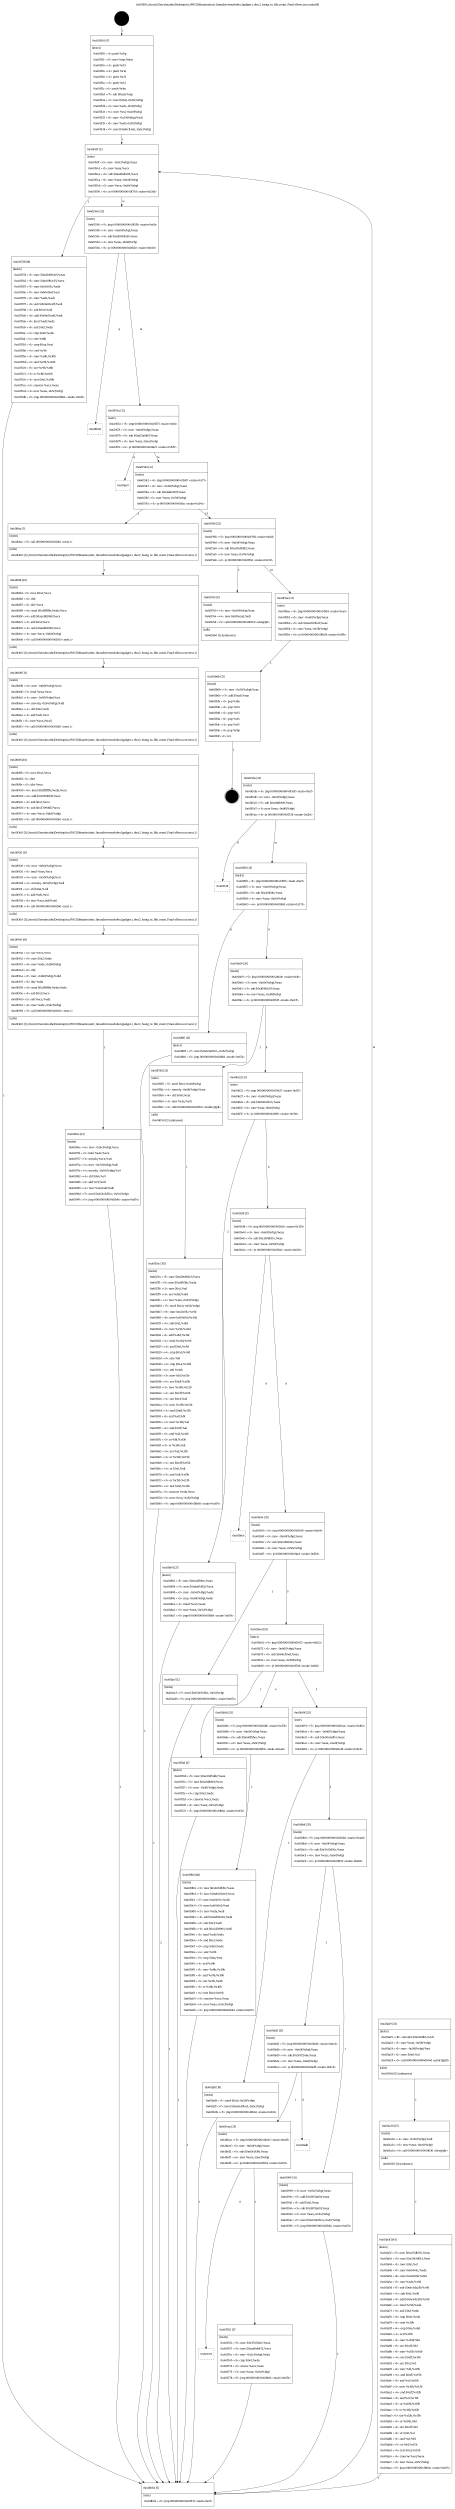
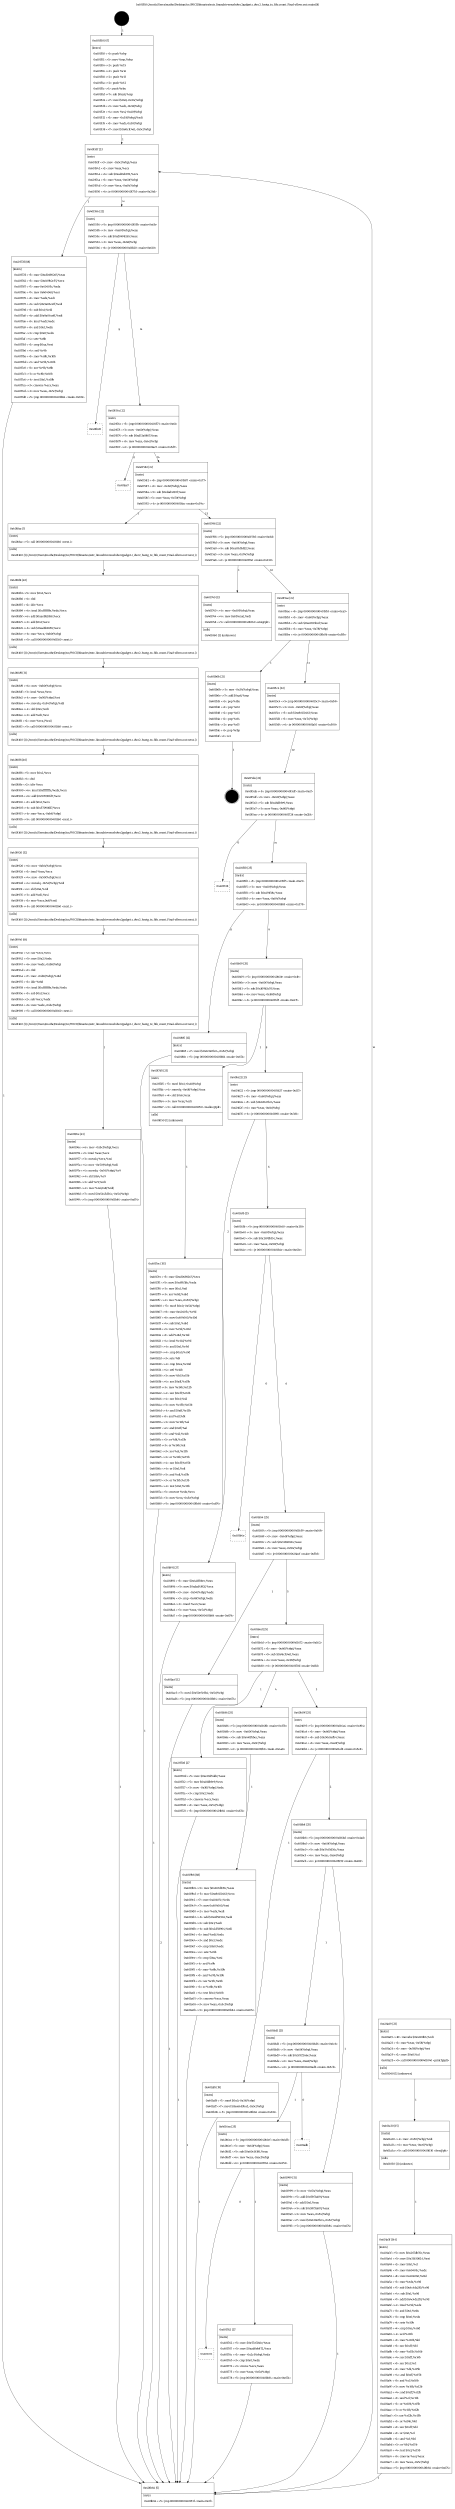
none -> (302, 706)
